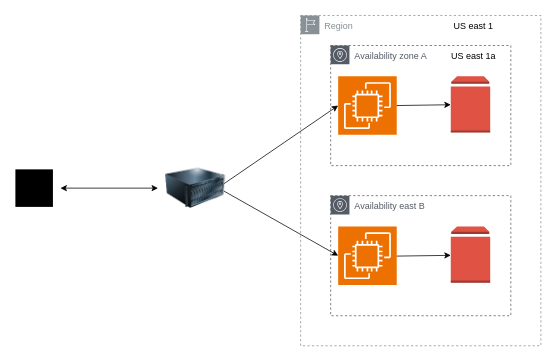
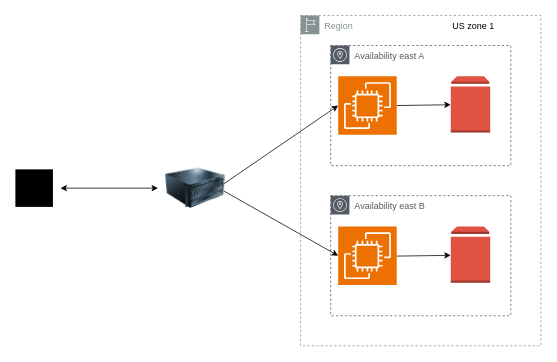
(473, 27) -> (473, 27)
(394, 56) -> (394, 56)
(473, 57) -> none
